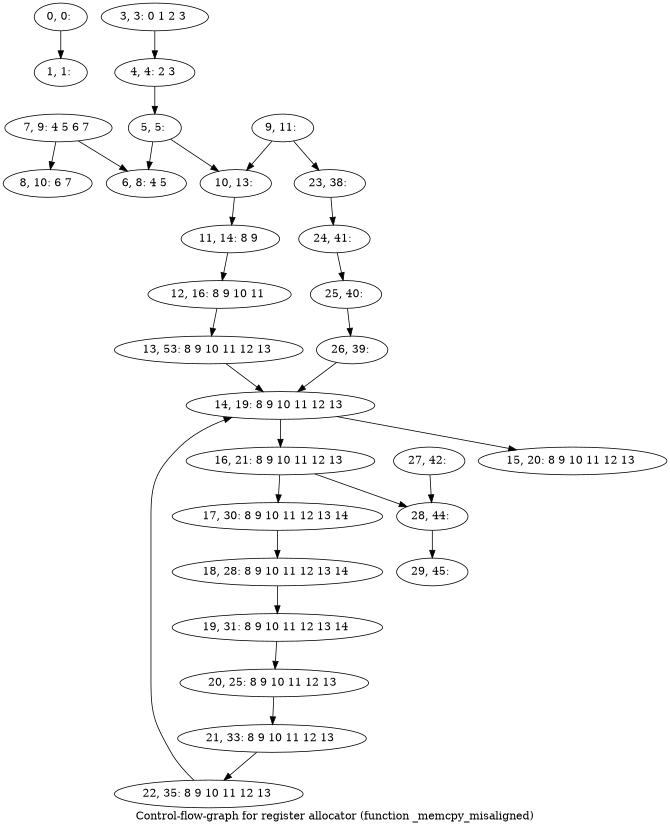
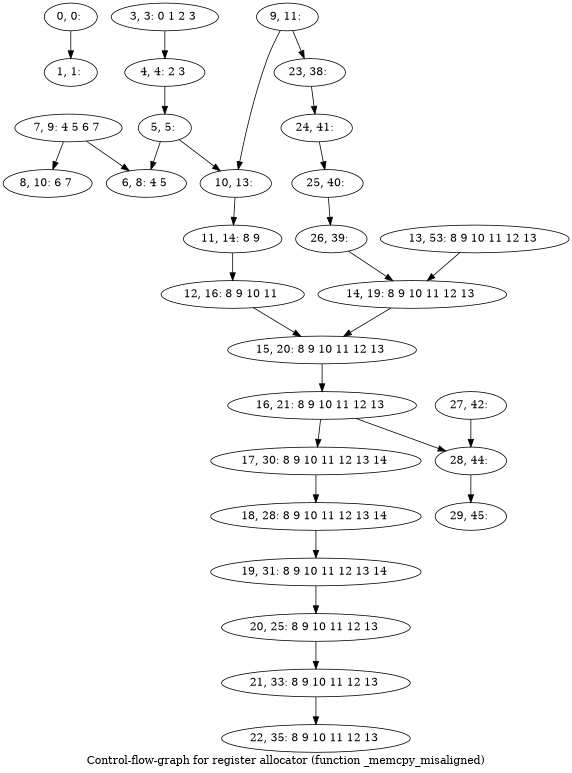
(215, 318) -> (274, 320)
(280, 429) -> (322, 374)
(151, 589) -> none
